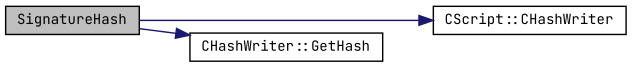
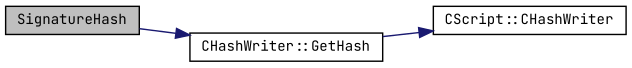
(279, 20) -> (401, 35)
